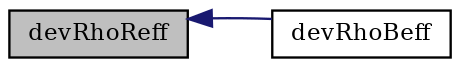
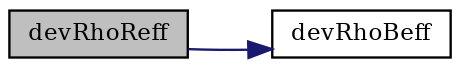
(242, 18) -> (218, 50)
